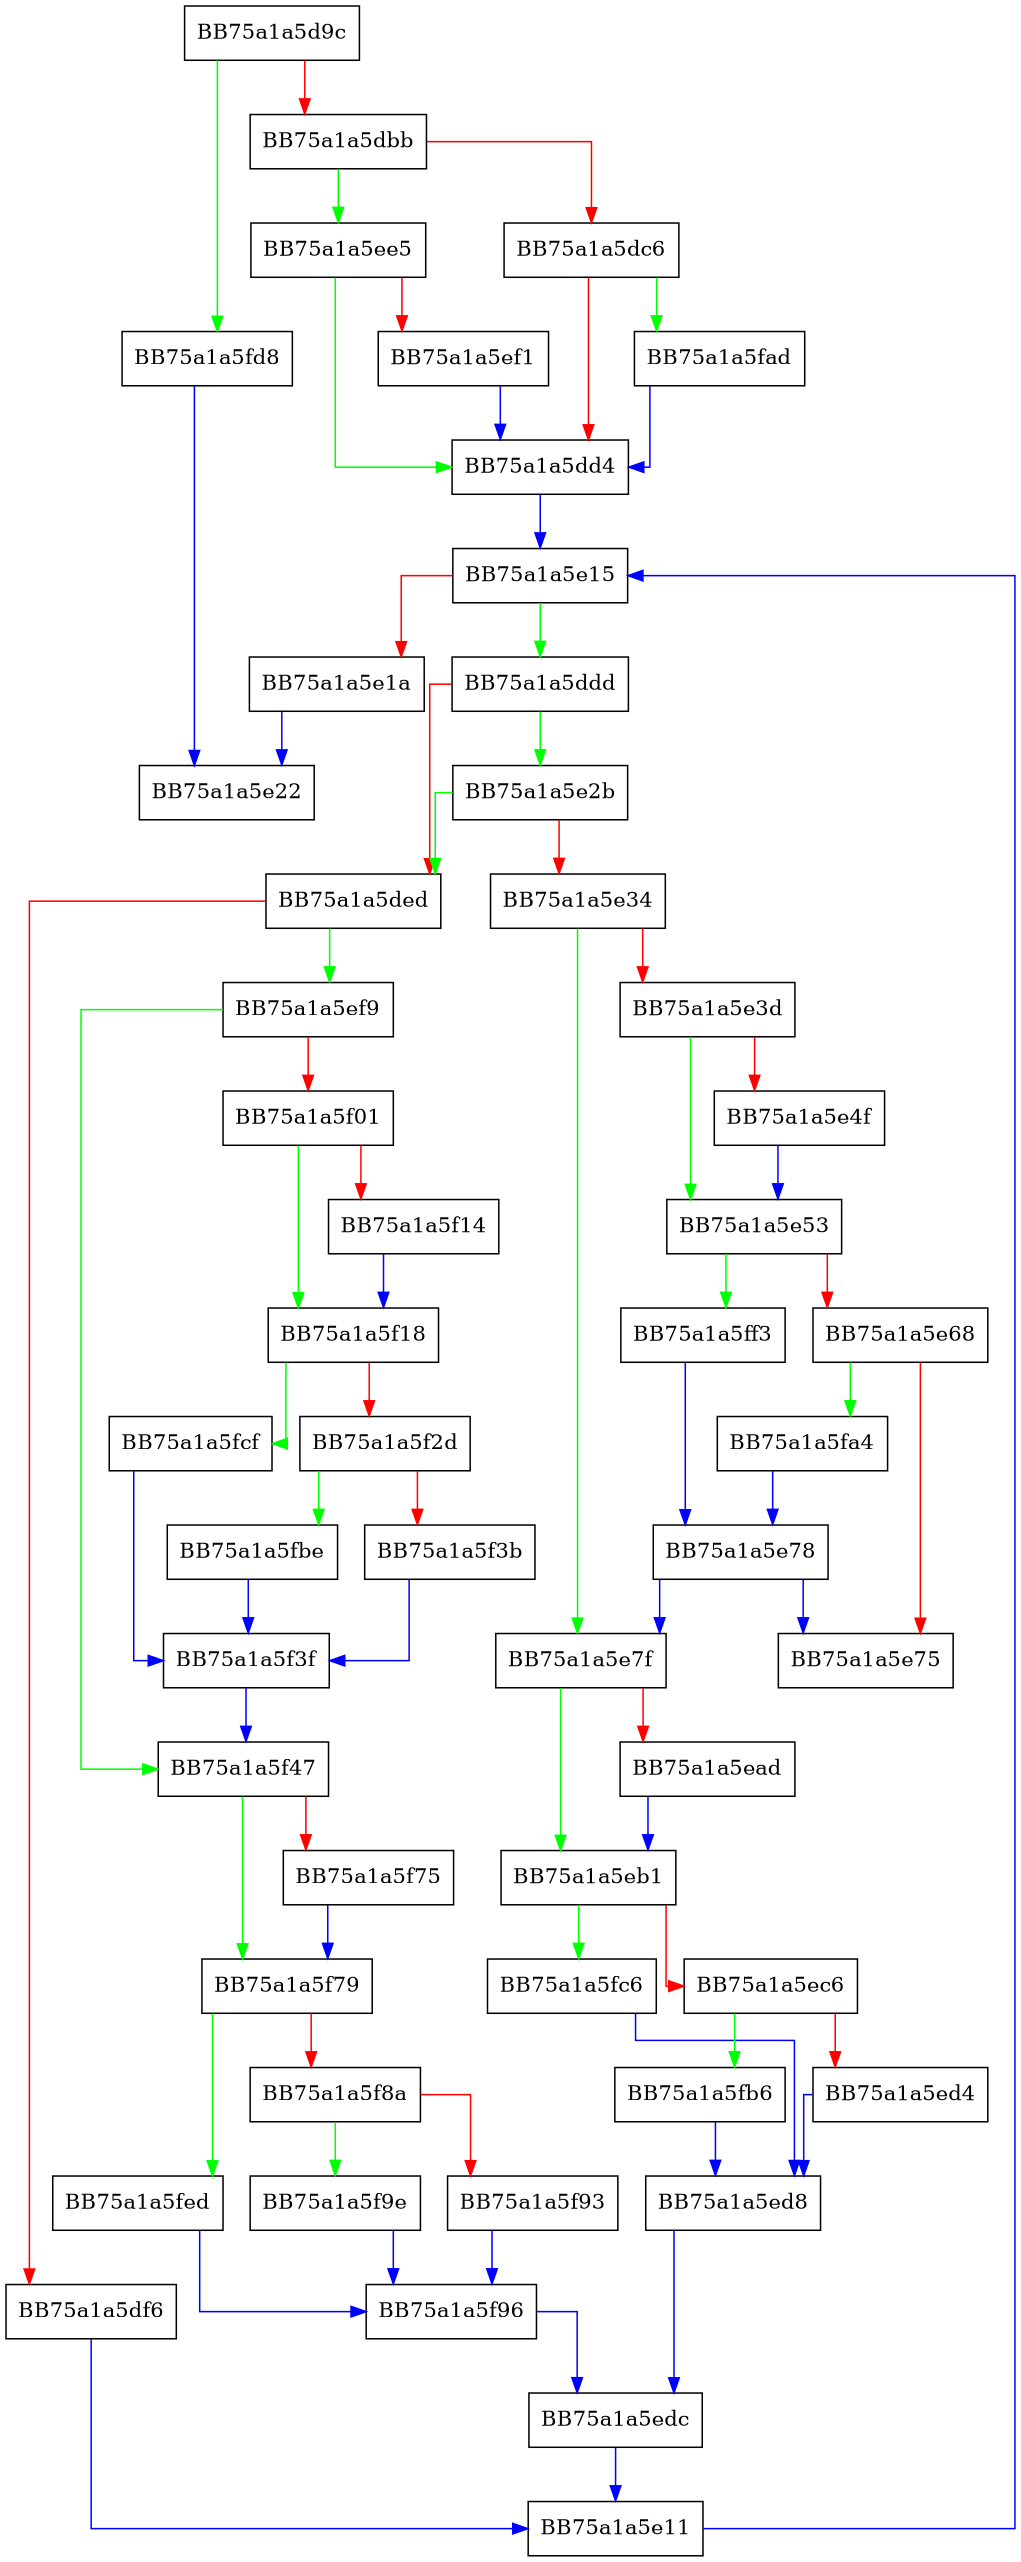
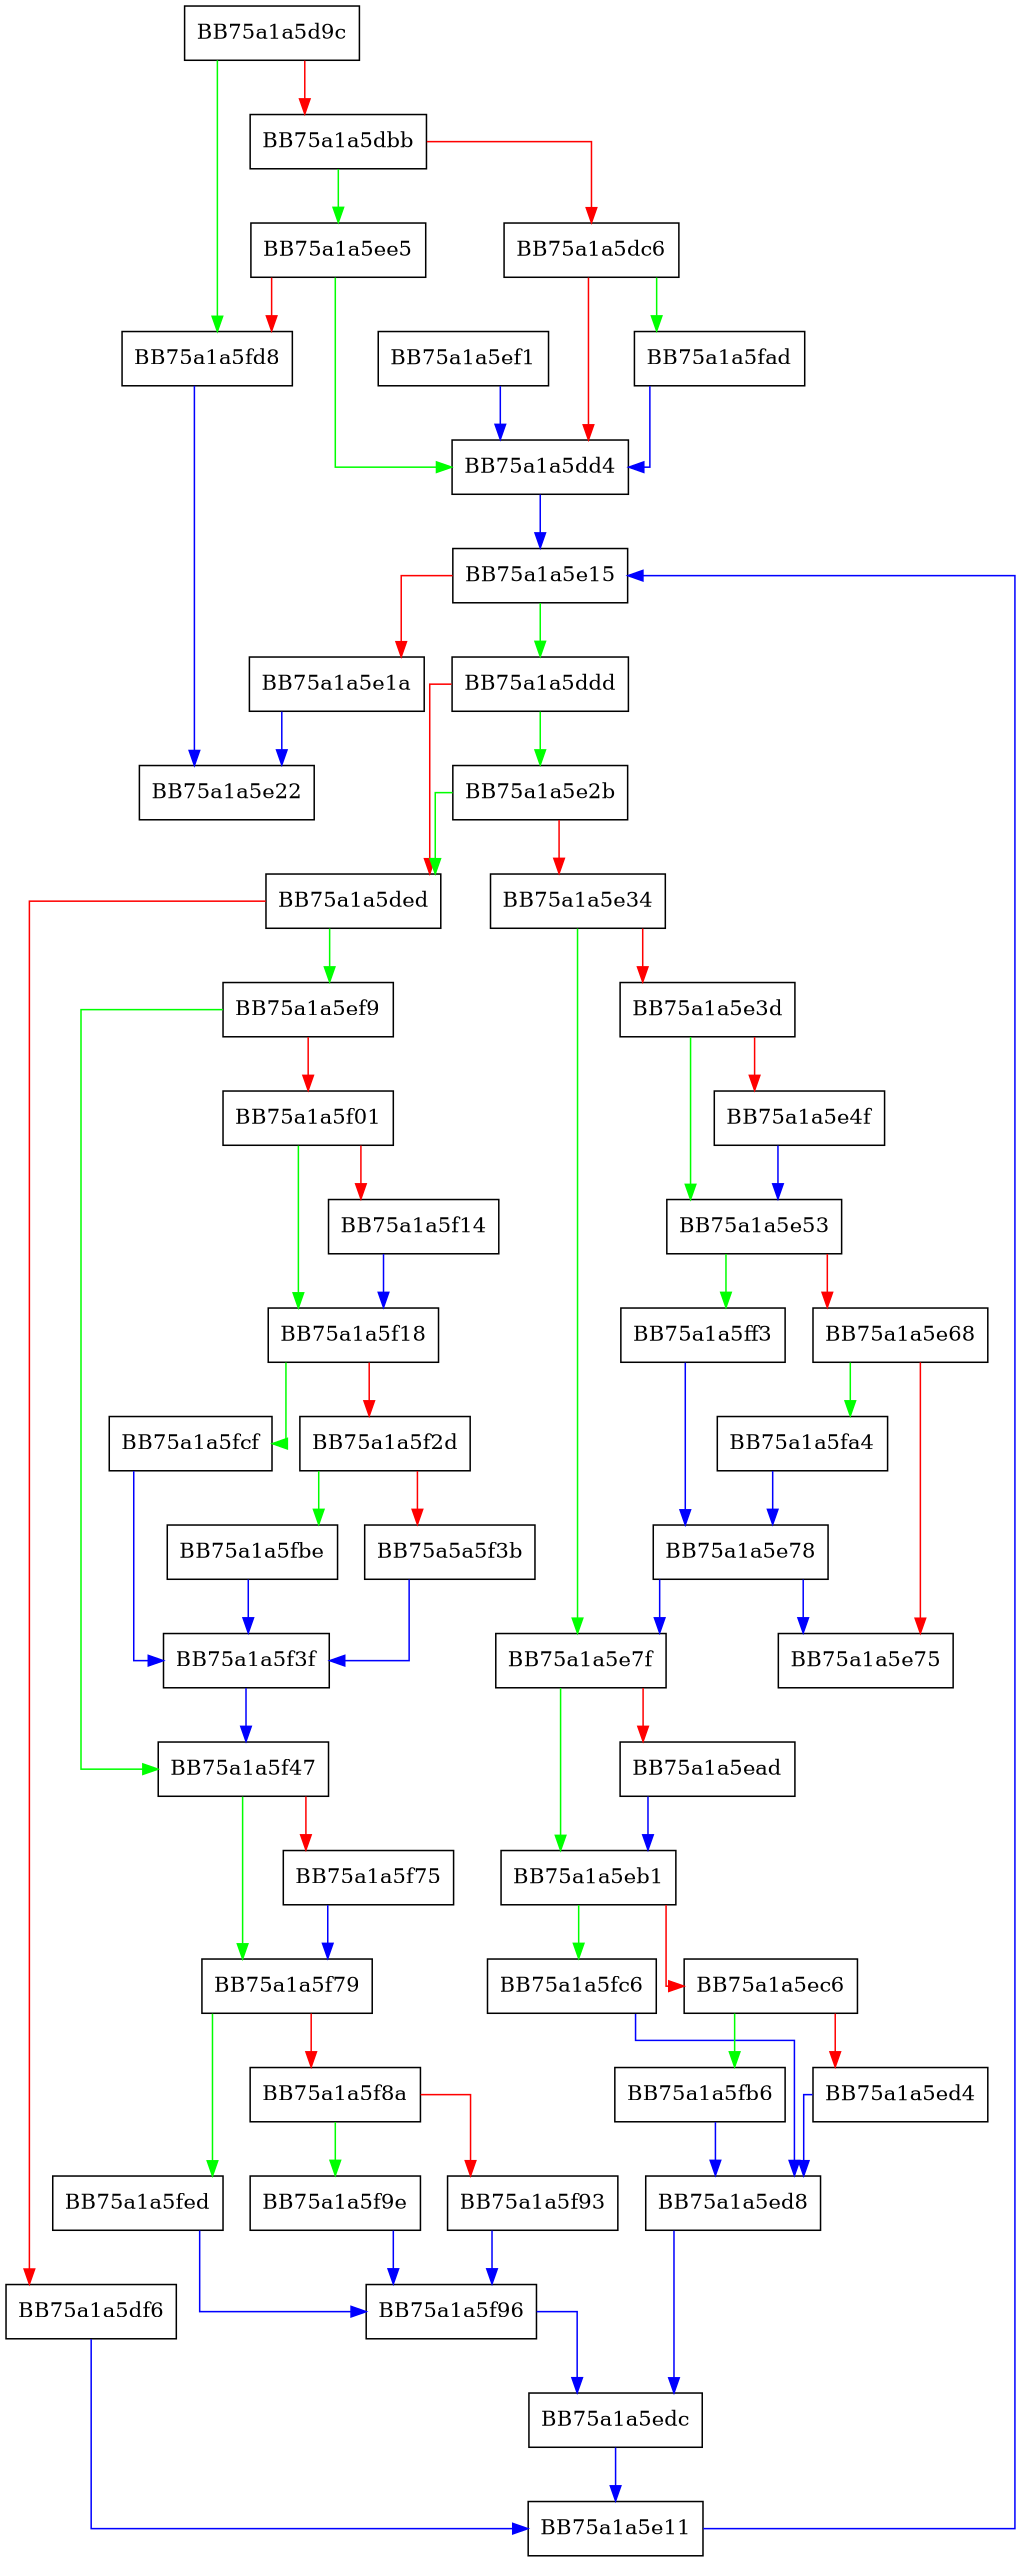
(402, 297) -> (272, 297)
(450, 1552) -> (450, 1552)
